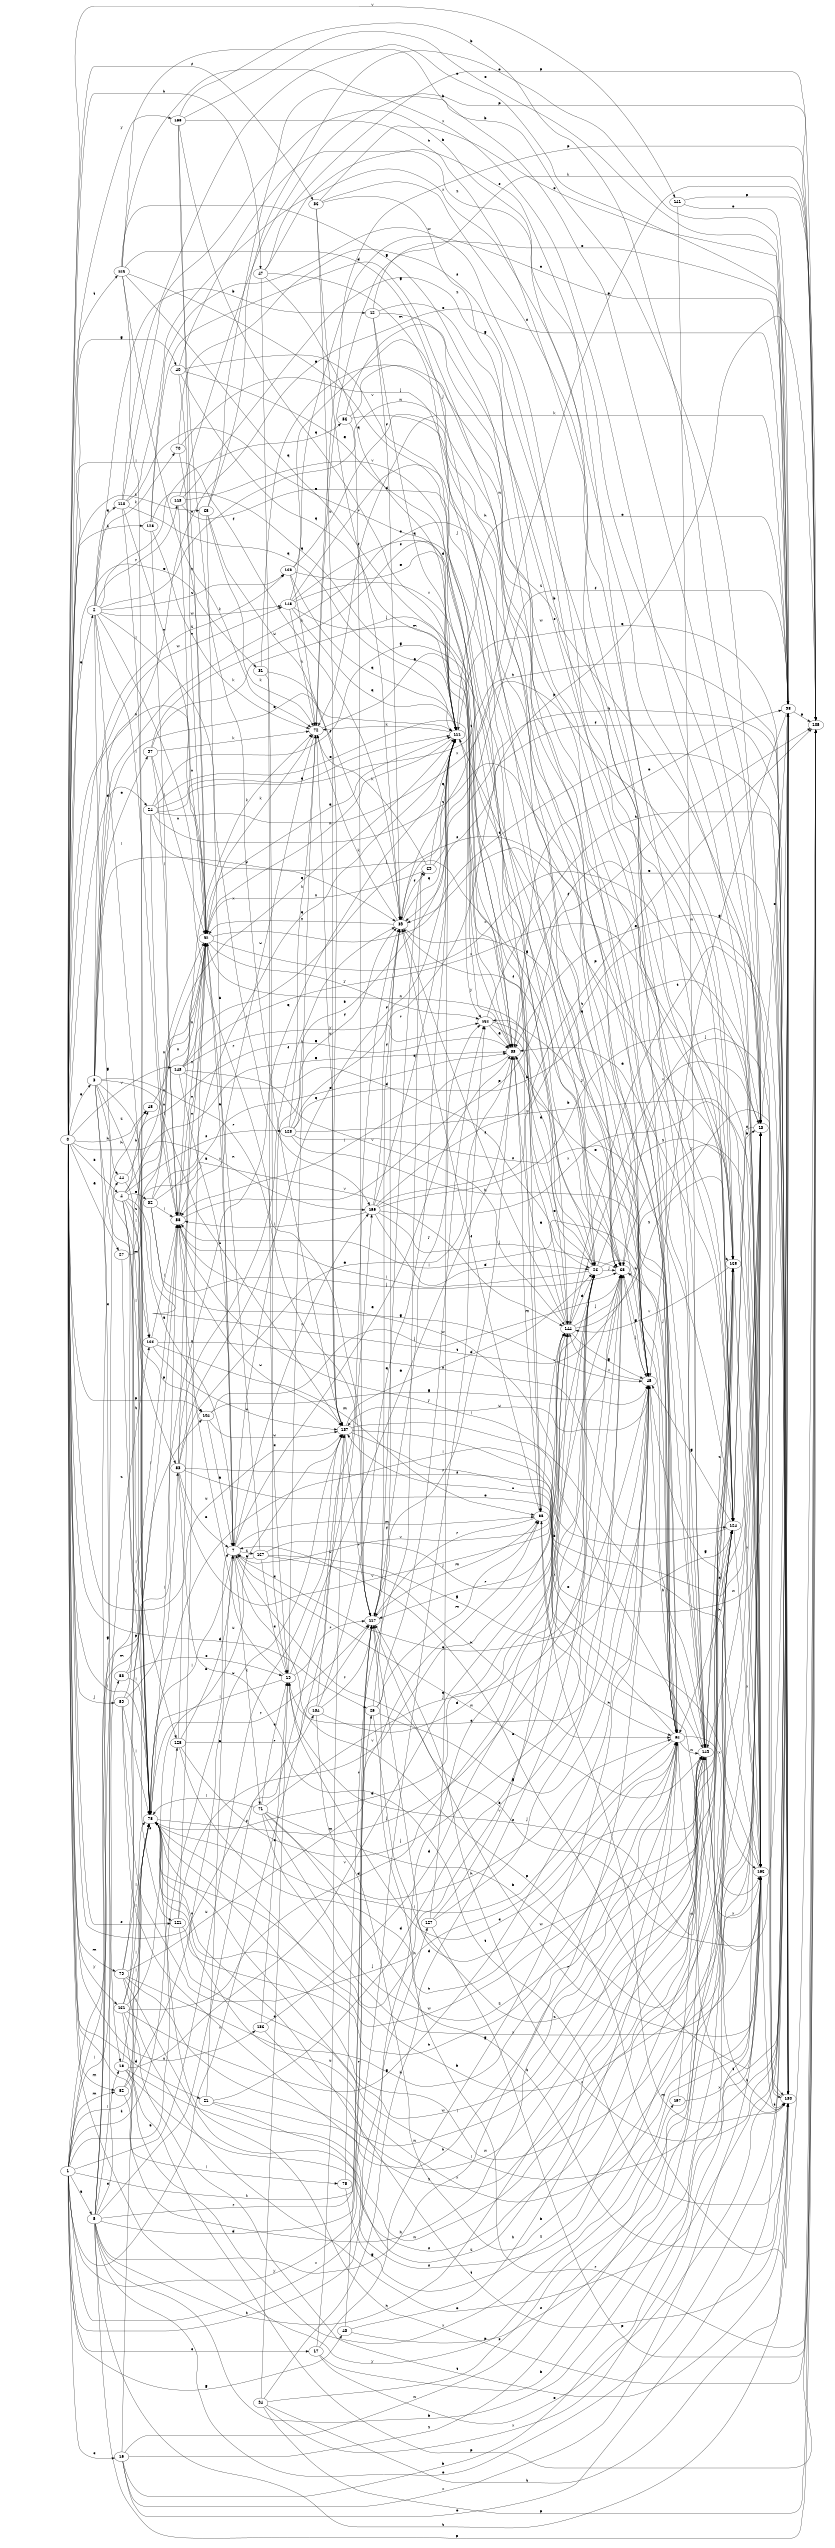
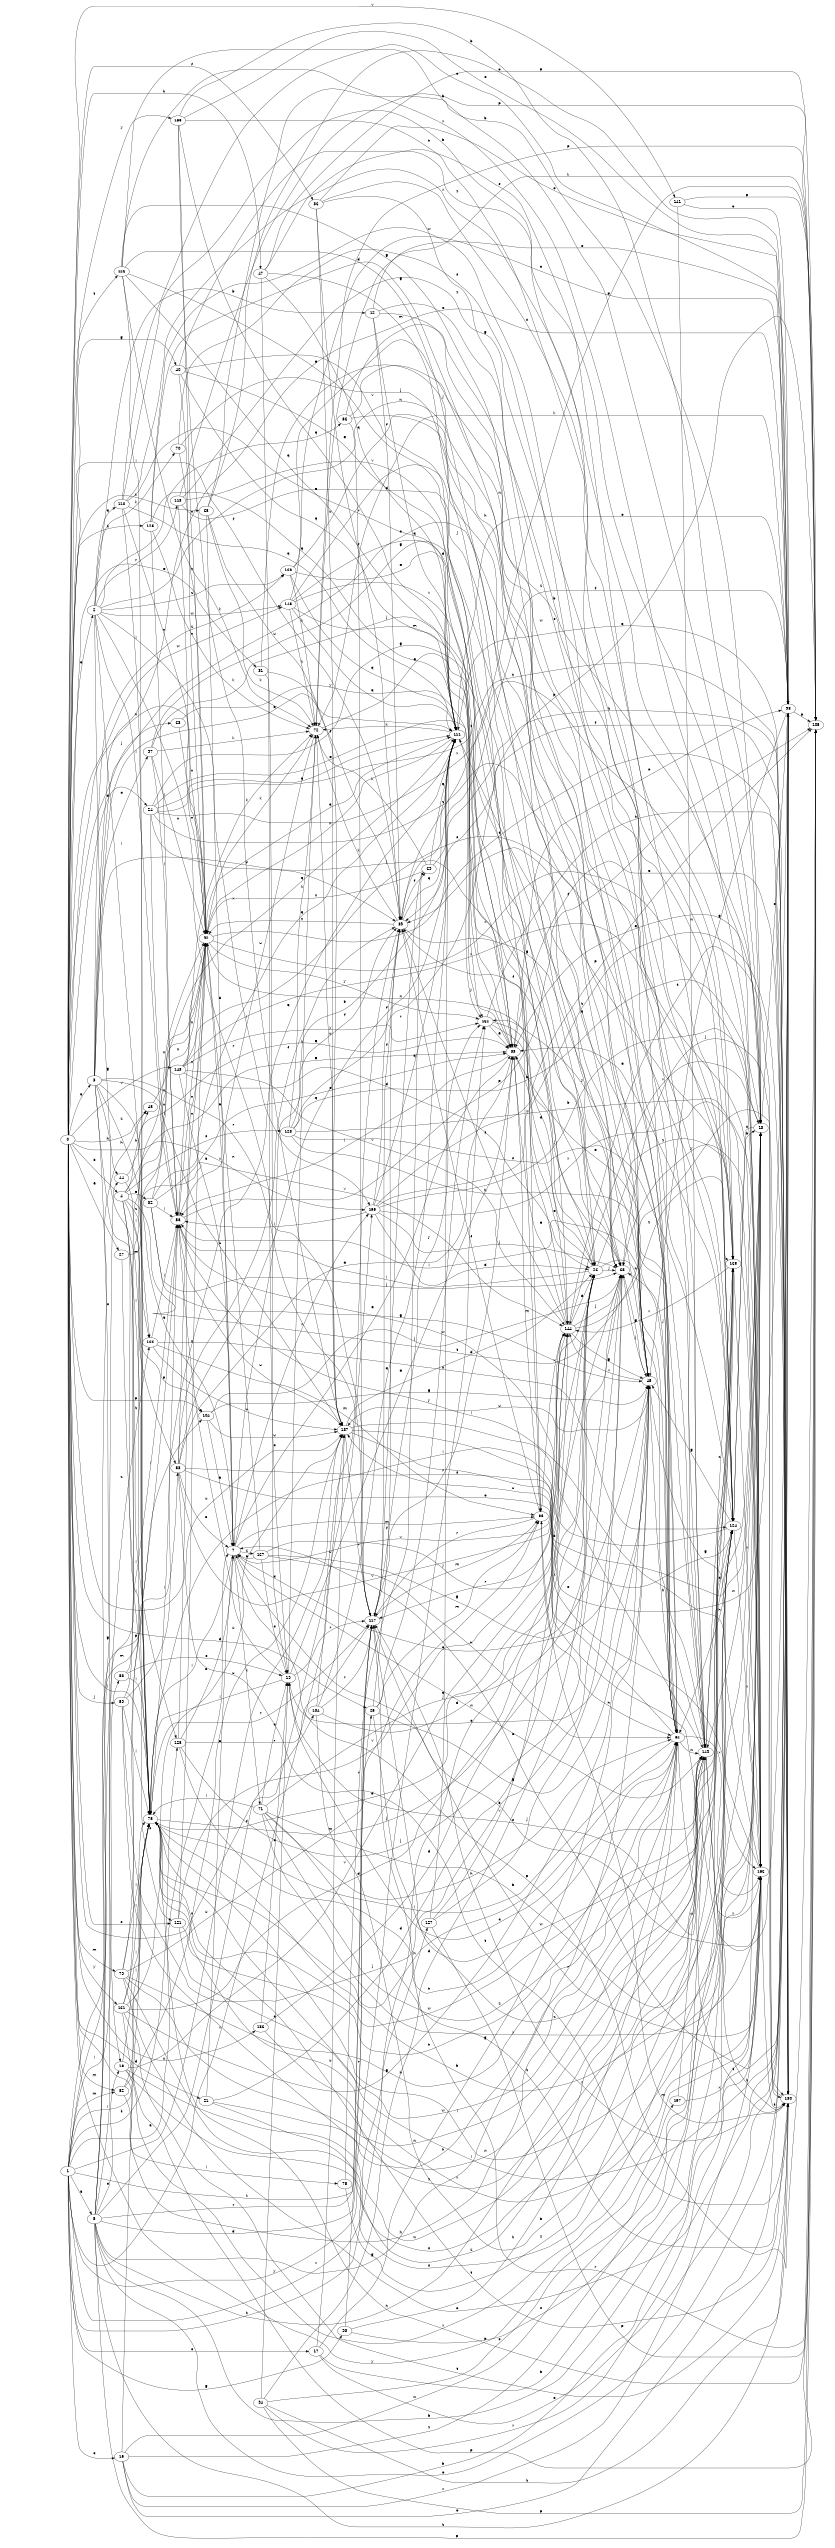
(401, 544) -> (401, 544)
none -> (178, 723)
(345, 2331) -> (345, 2331)
